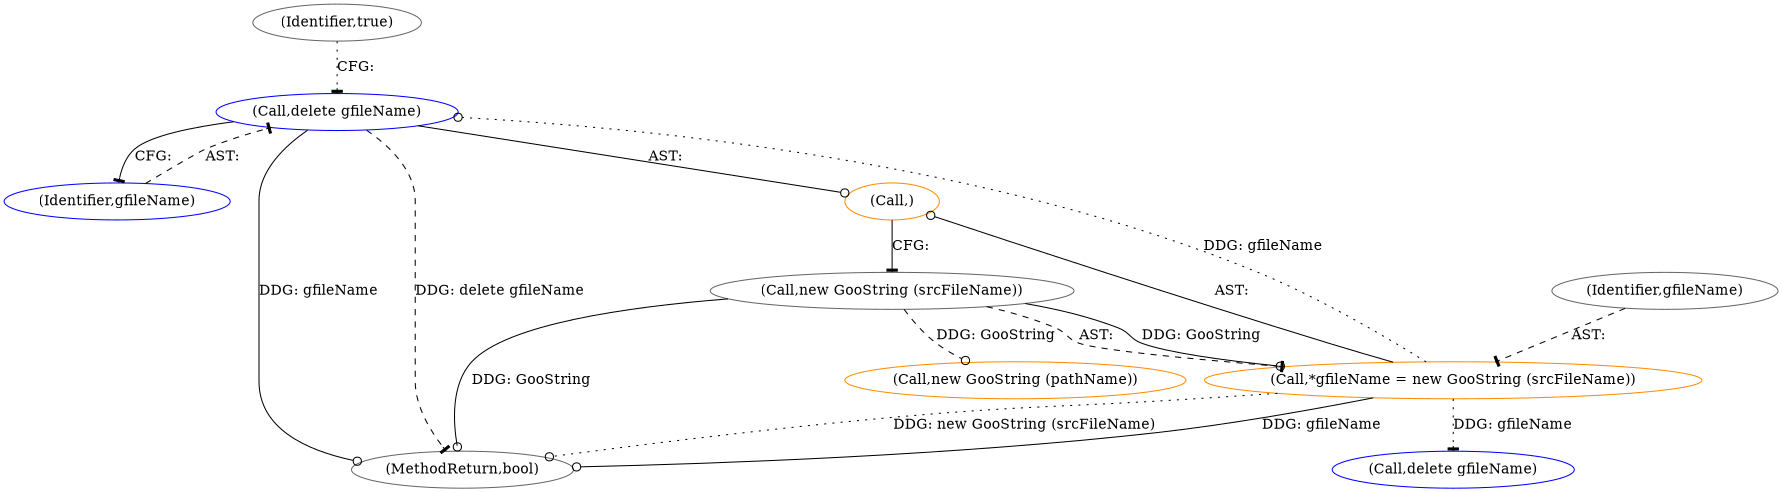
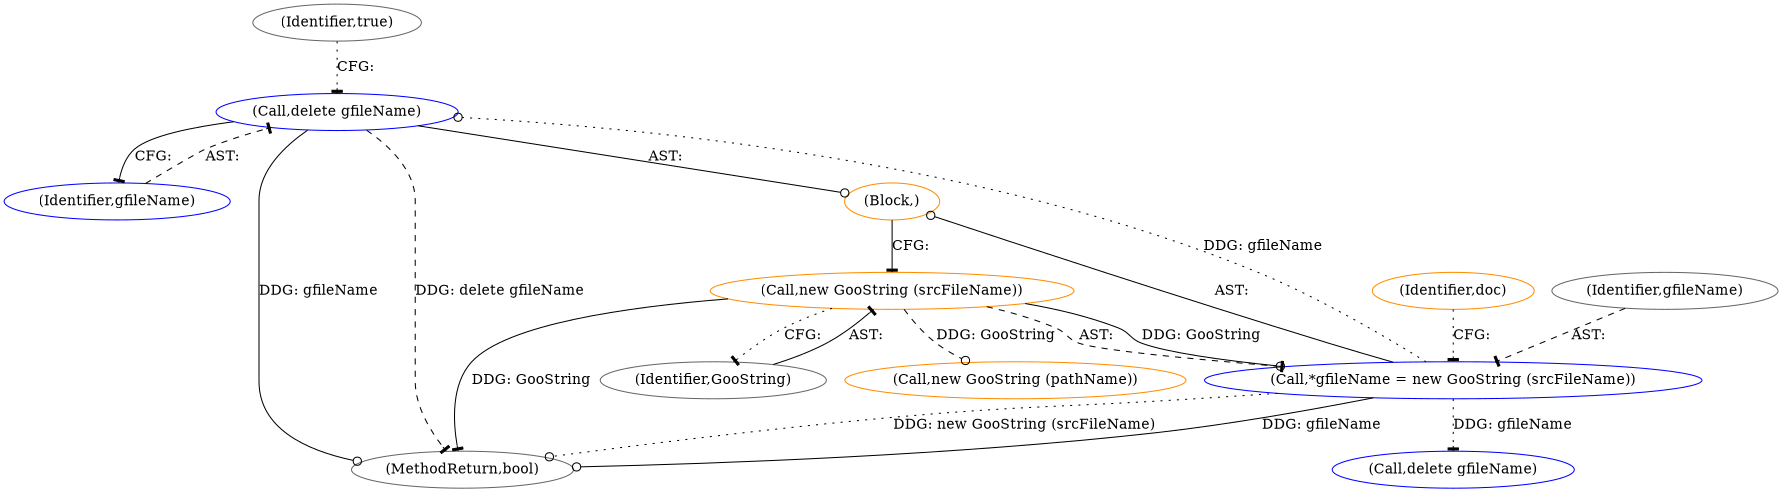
(892, 201) -> (892, 201)
(892, 291) -> (892, 291)
none -> (1453, 291)
(552, 325) -> (552, 325)
none -> (713, 380)
(1453, 380) -> (1453, 380)
